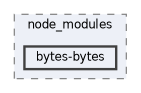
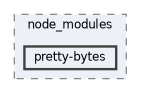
(70, 58) -> (70, 58)
